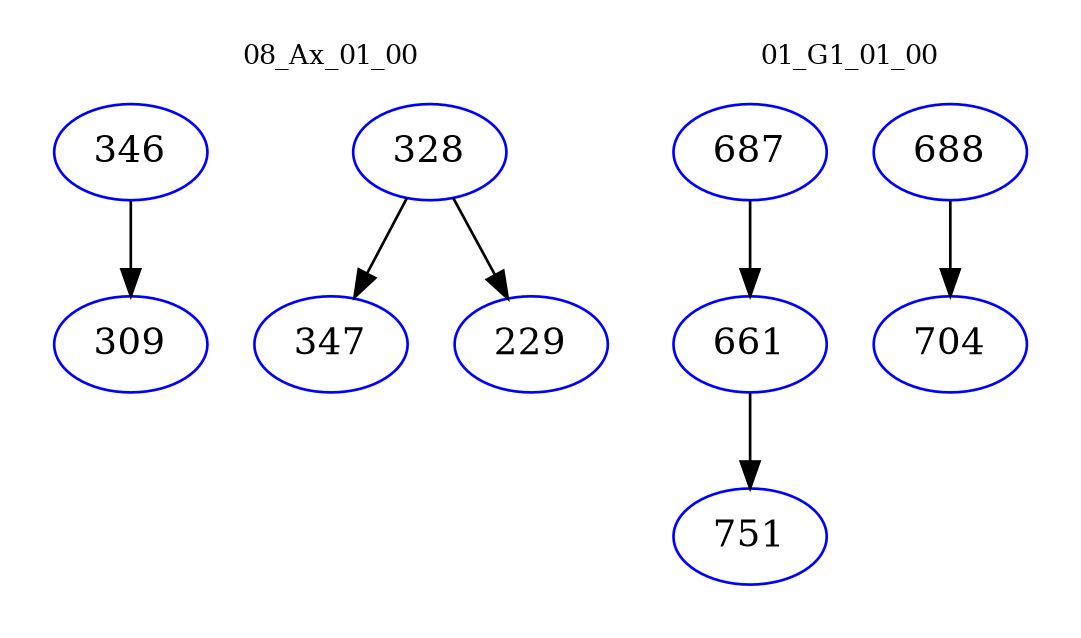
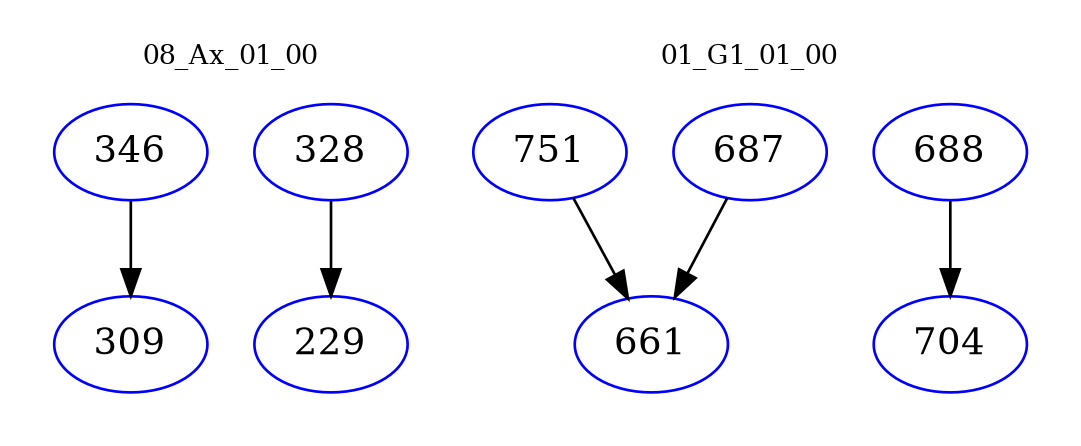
(331, 344) -> none
(750, 427) -> (594, 236)
